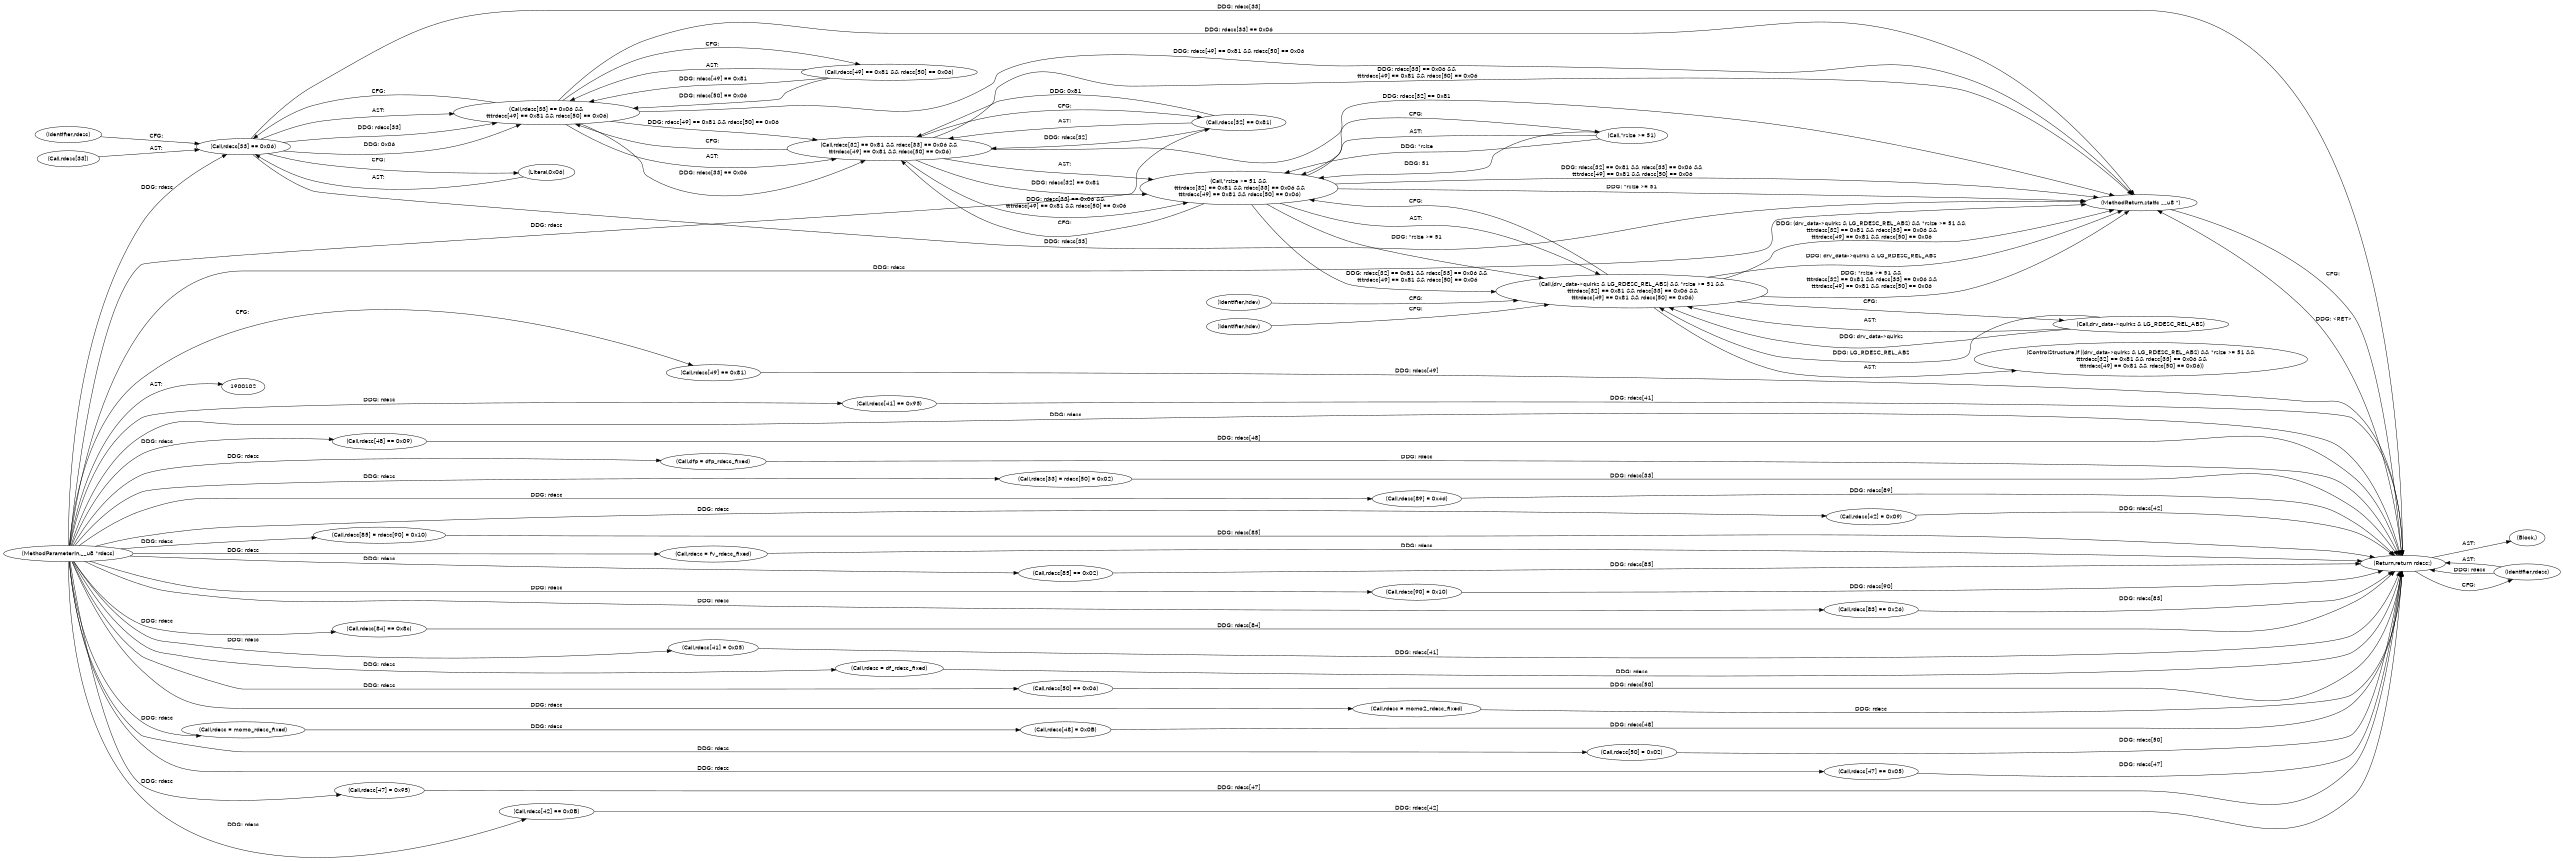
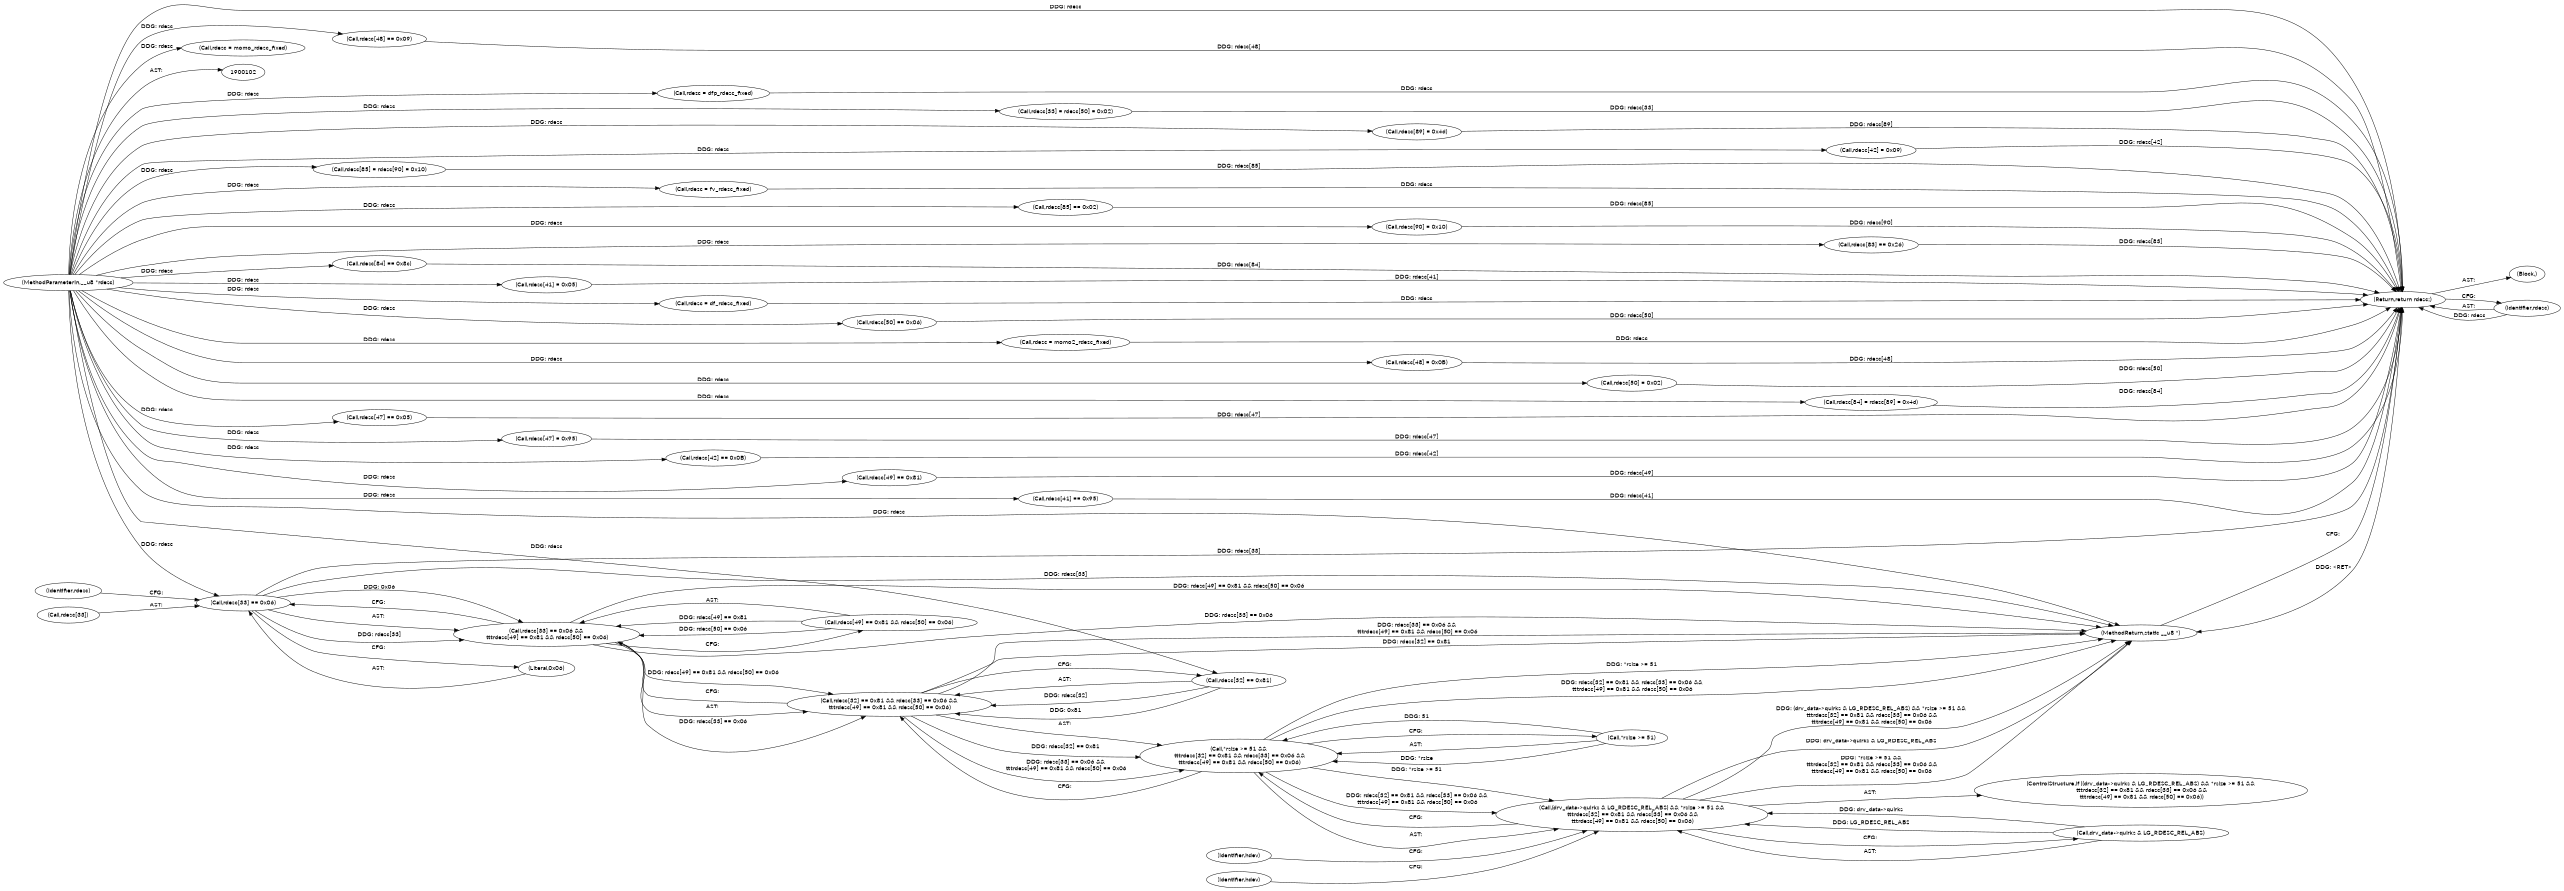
(243, 312) -> (379, 477)
none -> (1871, 402)
(713, 462) -> (713, 93)
(661, 730) -> (714, 362)
